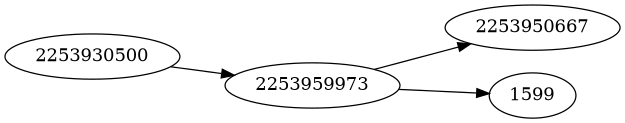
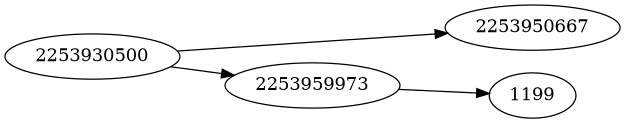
(416, 58) -> (306, 43)
(533, 96) -> (533, 96)
